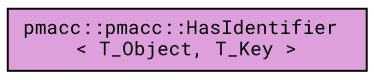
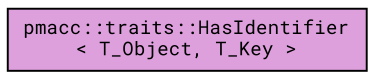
(187, 40) -> (187, 40)
